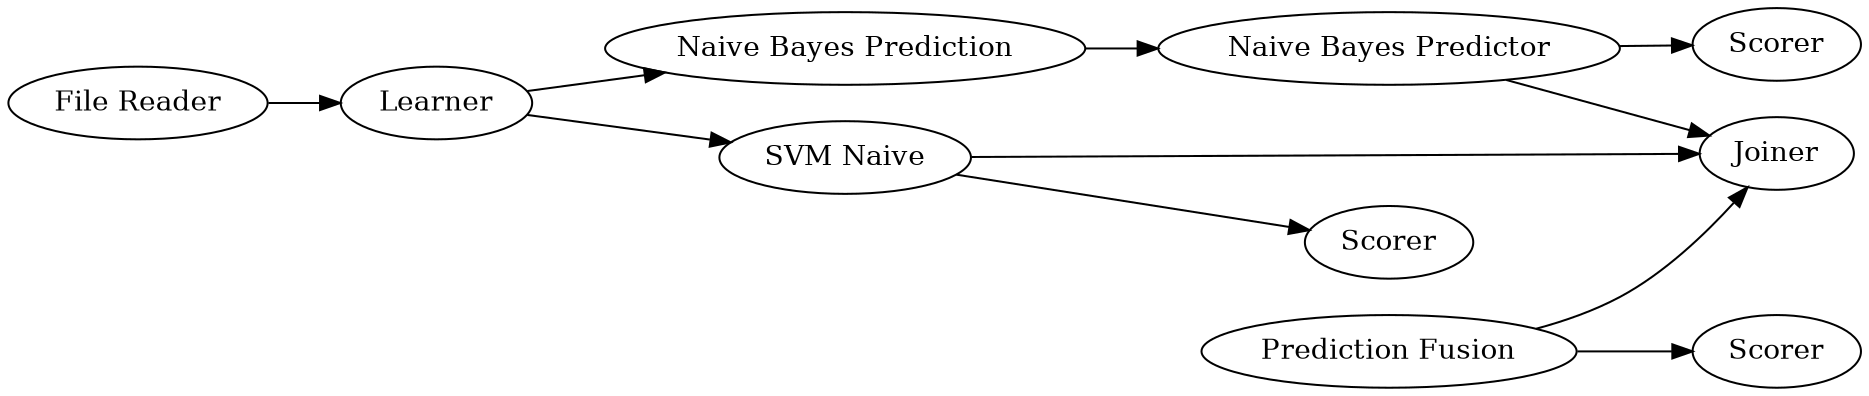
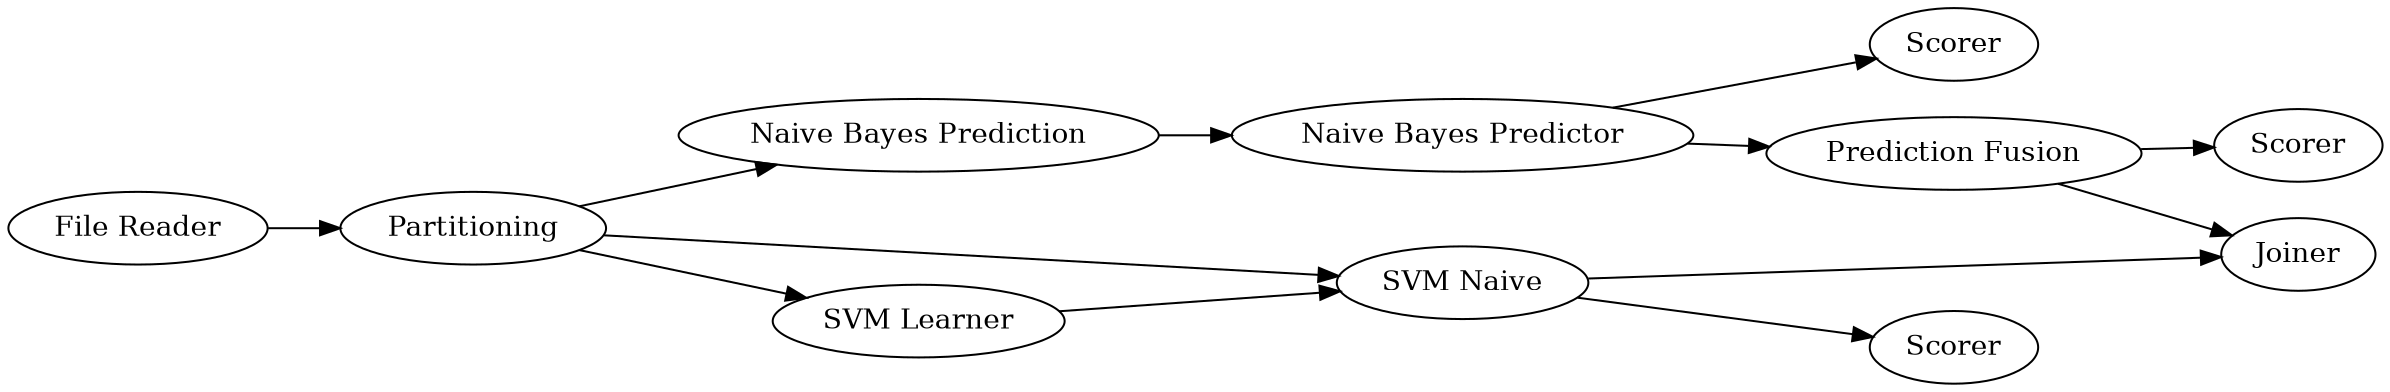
(436, 103) -> (473, 228)
(1598, 105) -> (1718, 145)
none -> (919, 321)
